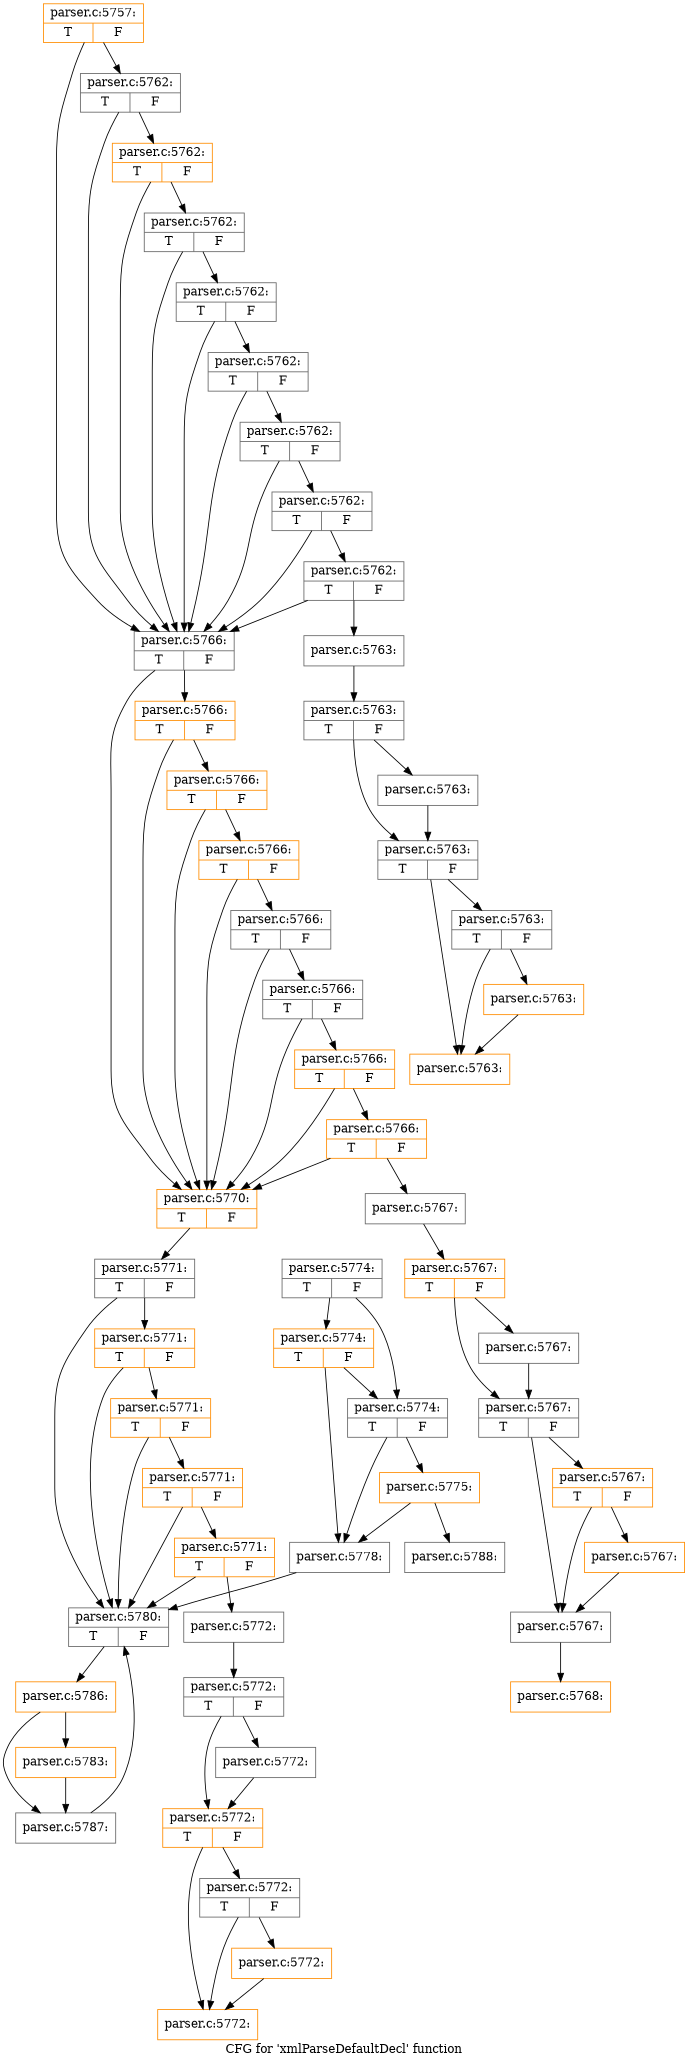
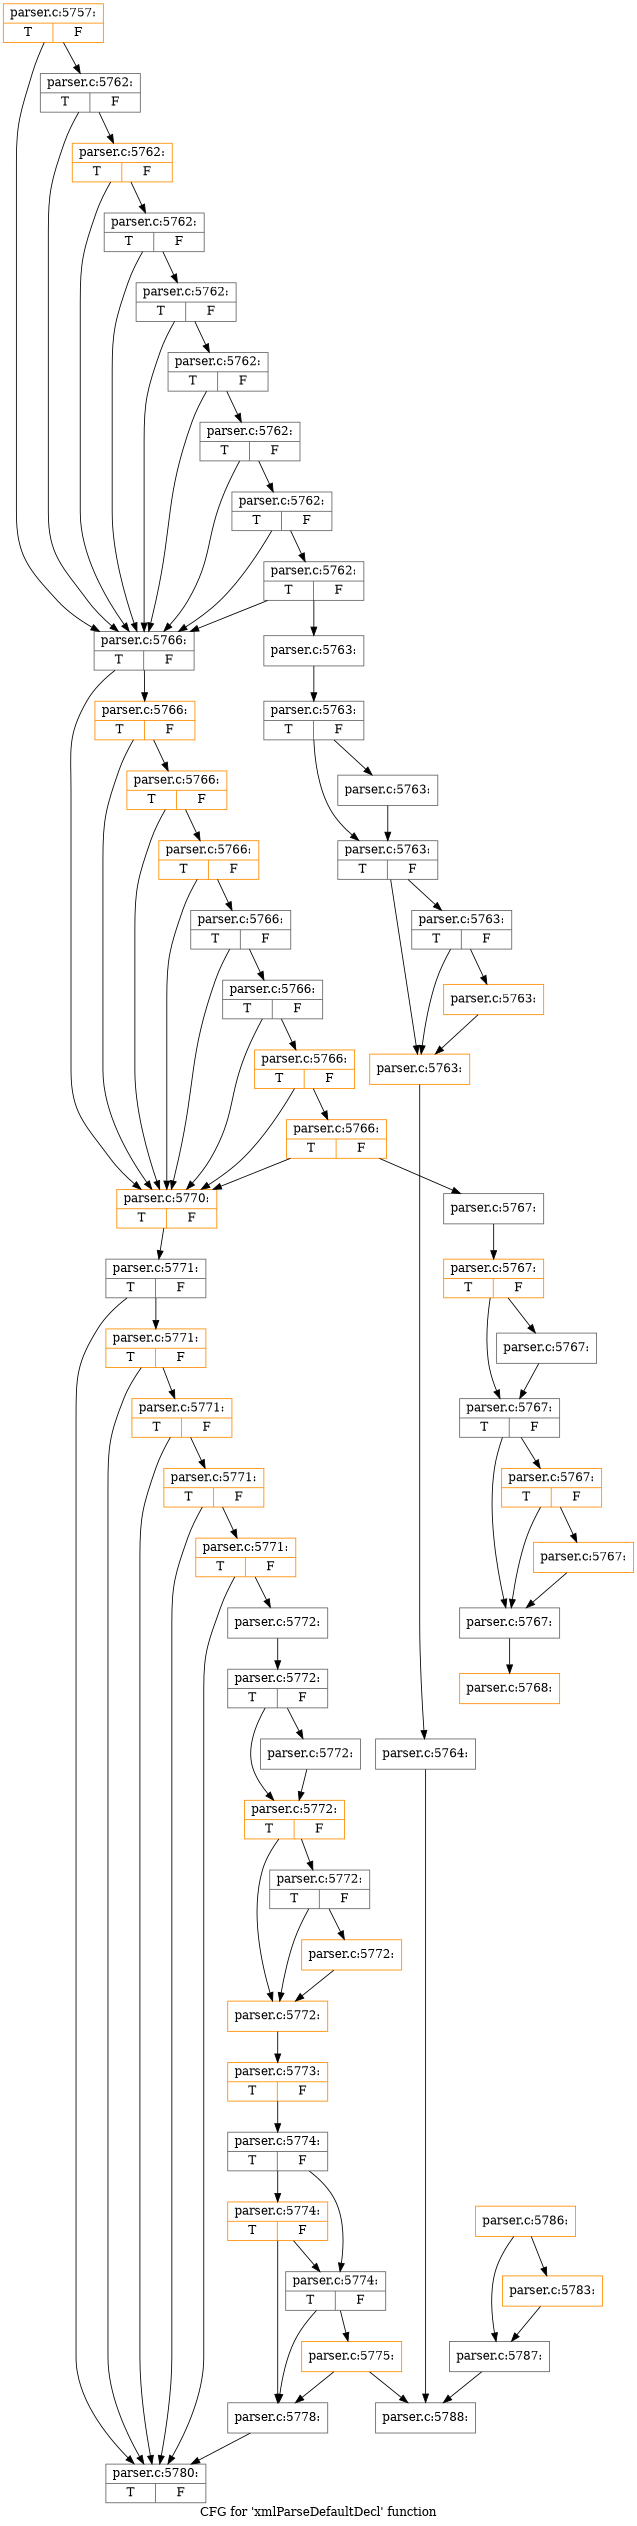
(93, 1661) -> none
(133, 1741) -> (466, 2385)
none -> (426, 1754)
none -> (278, 2082)
